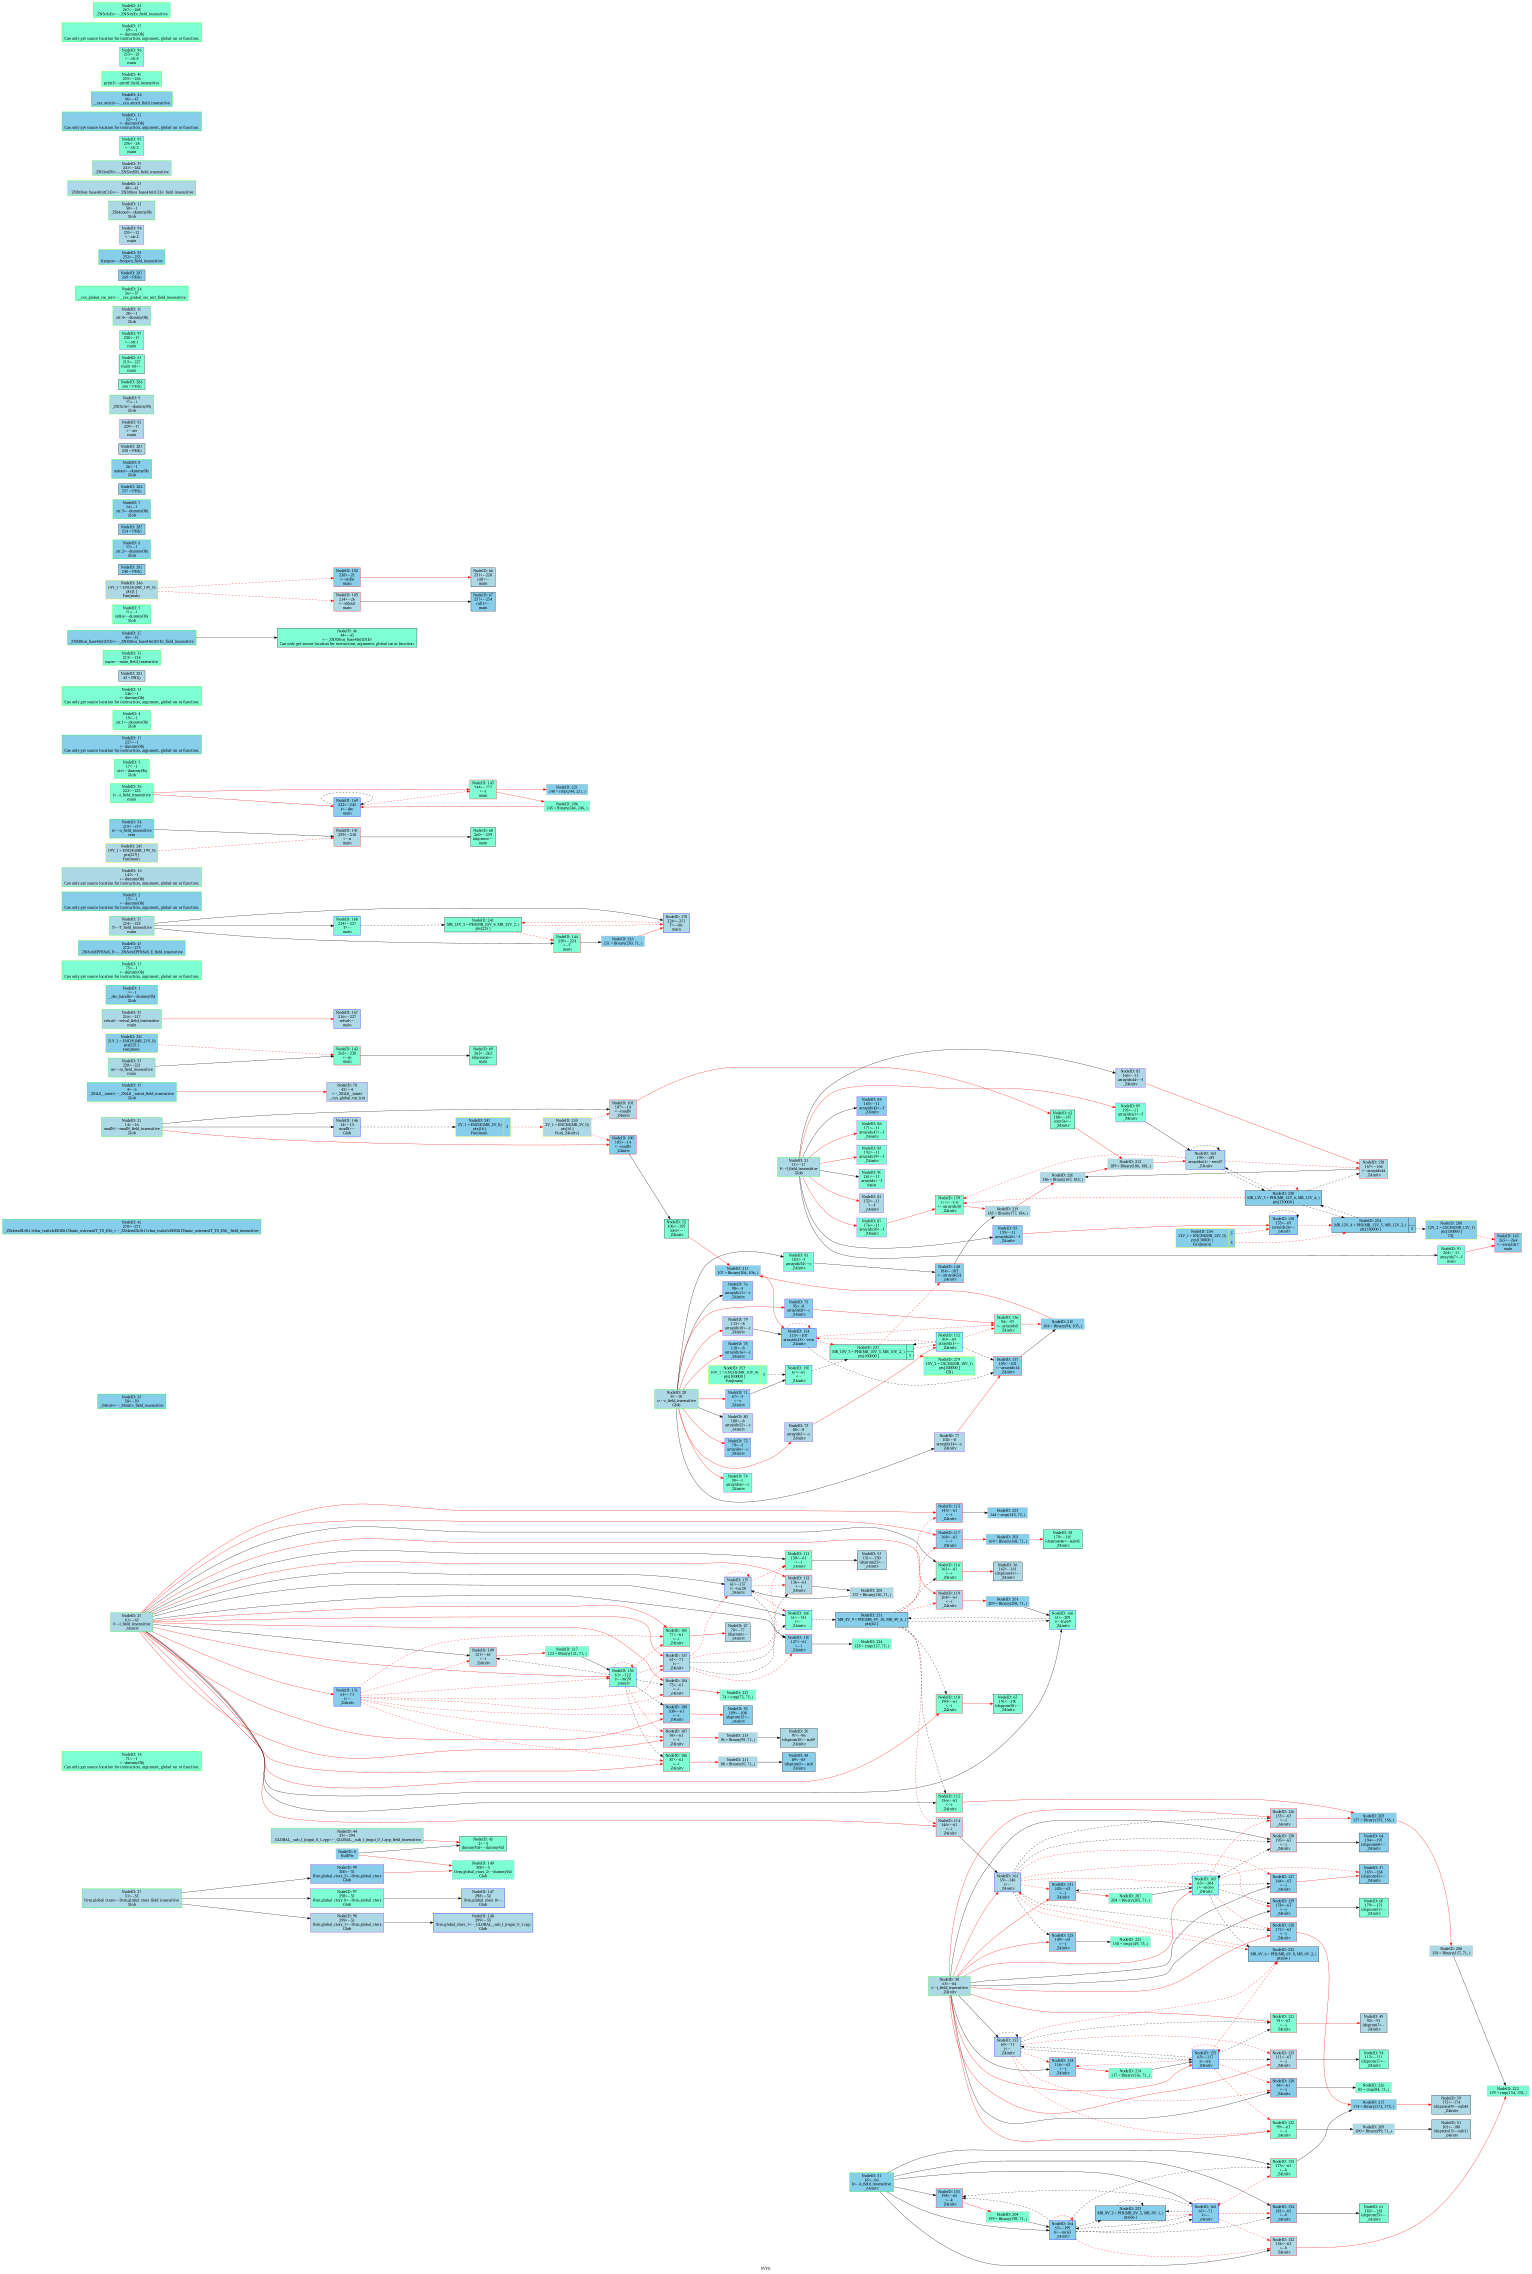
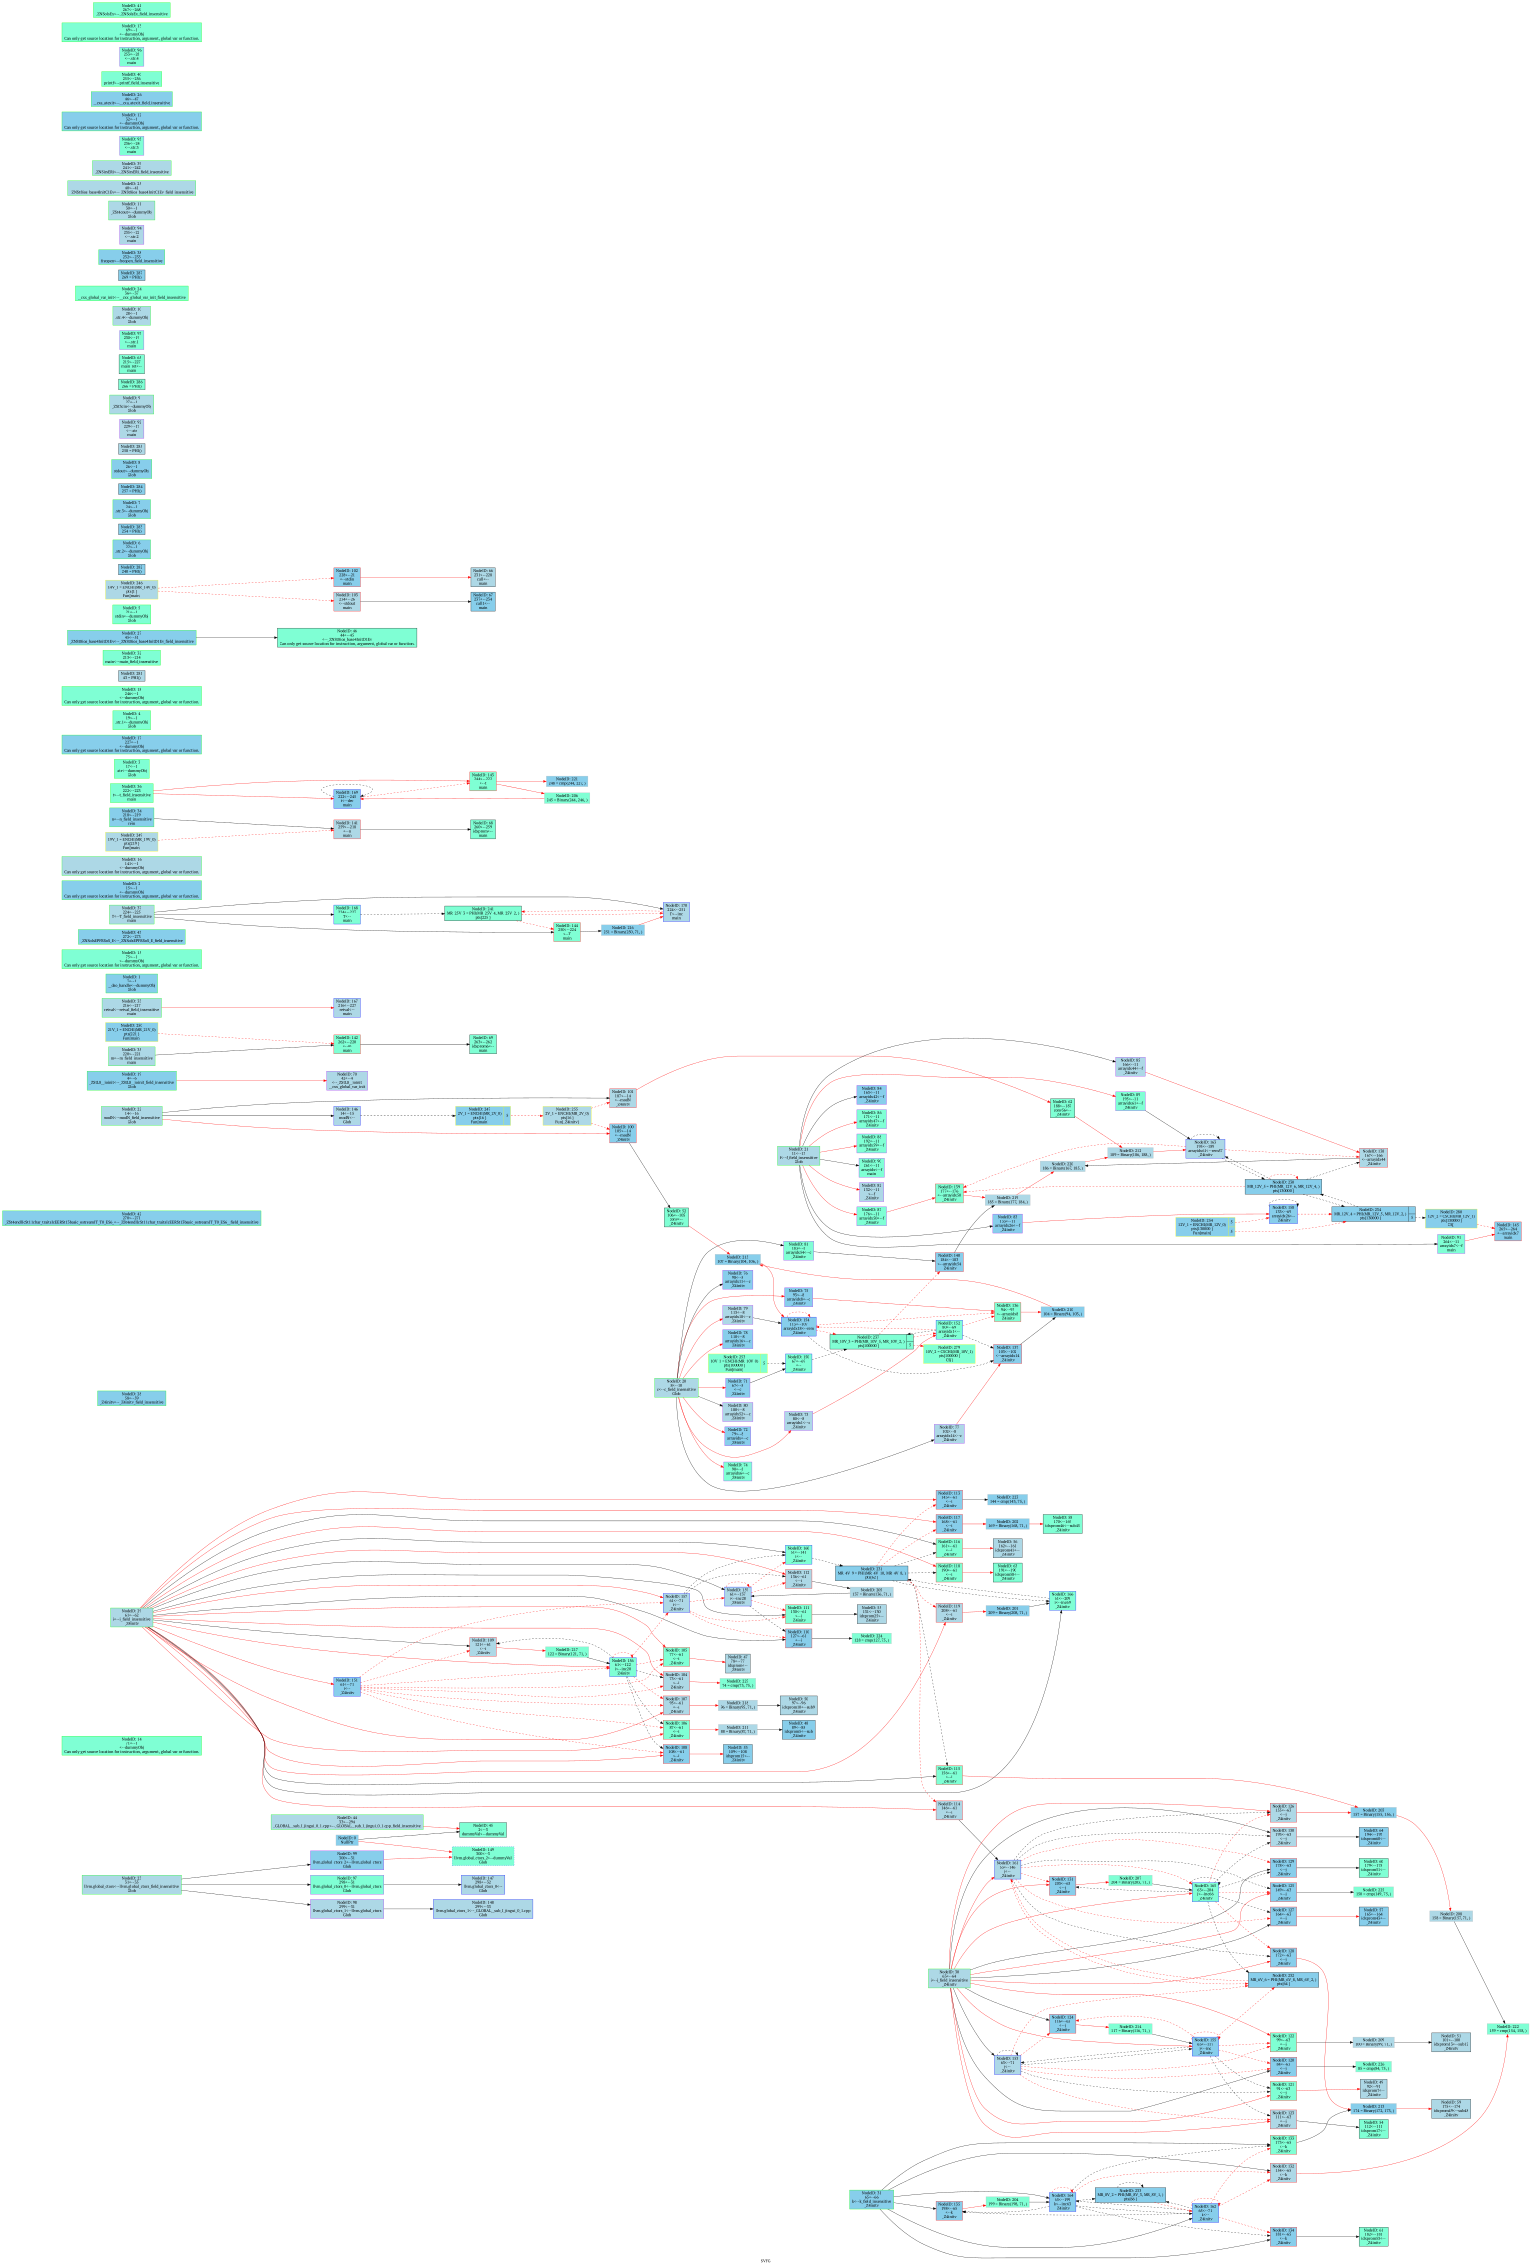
(1287, 1868) -> (1243, 1892)
